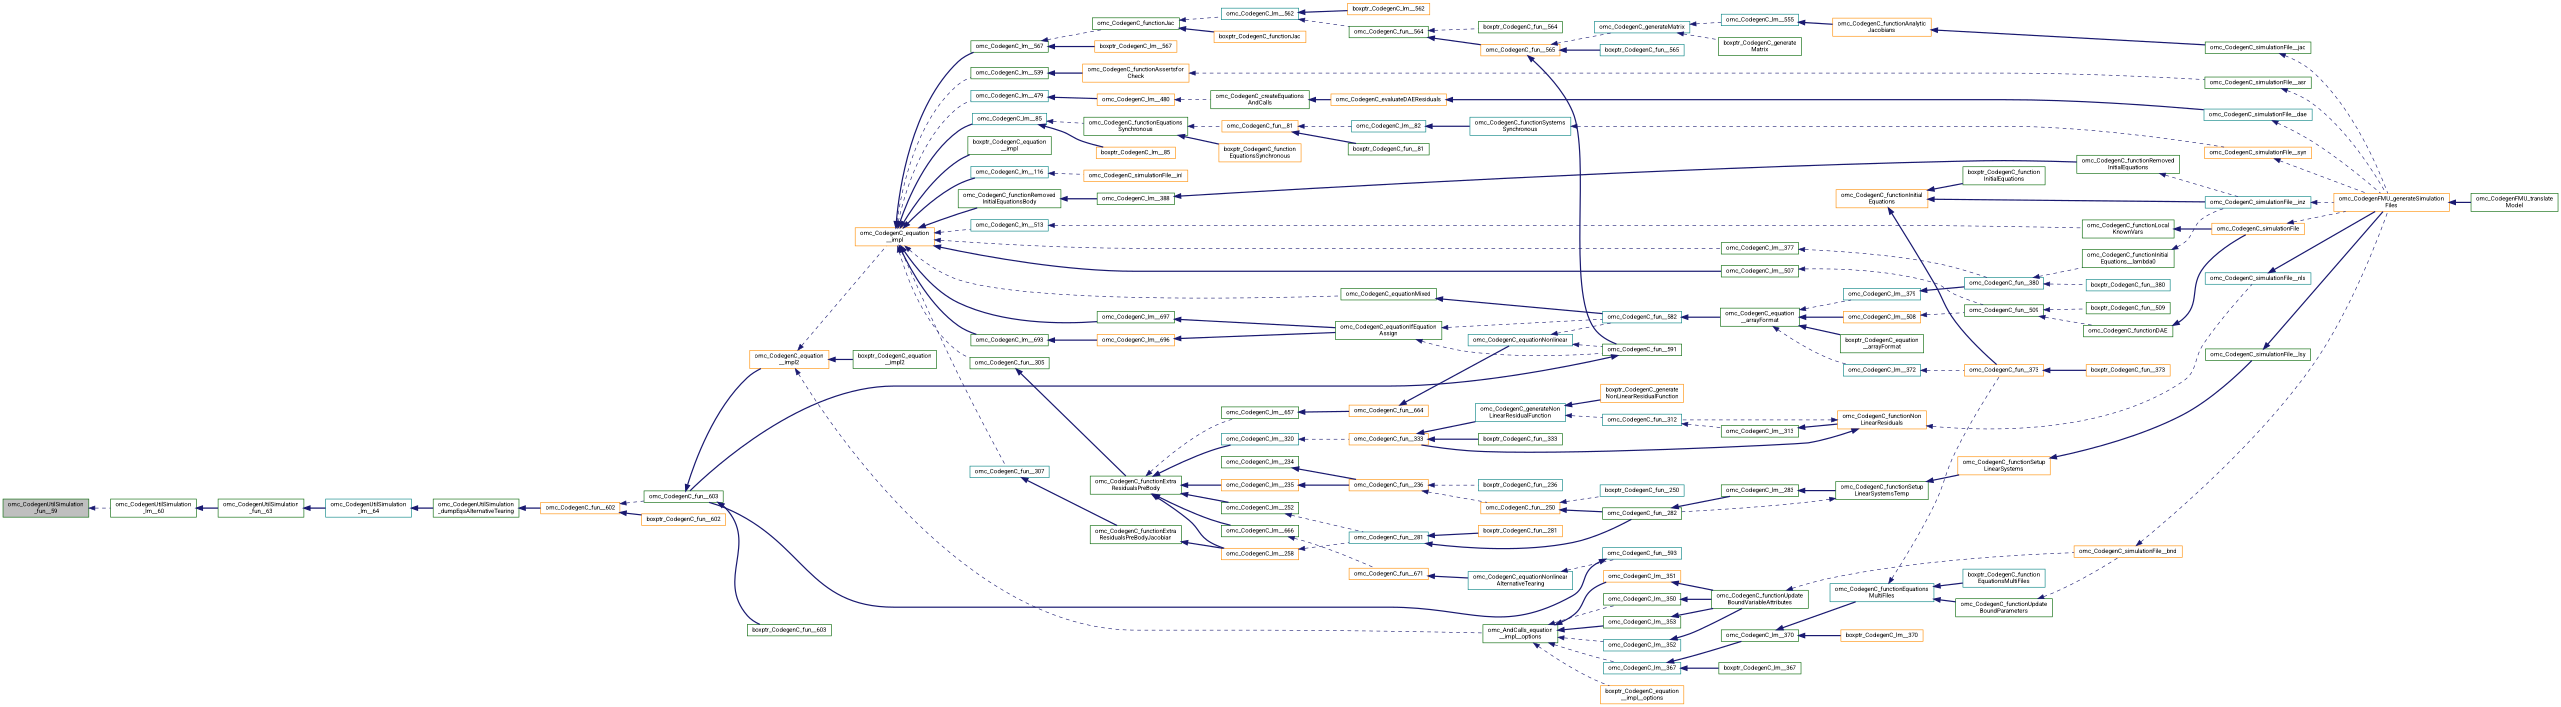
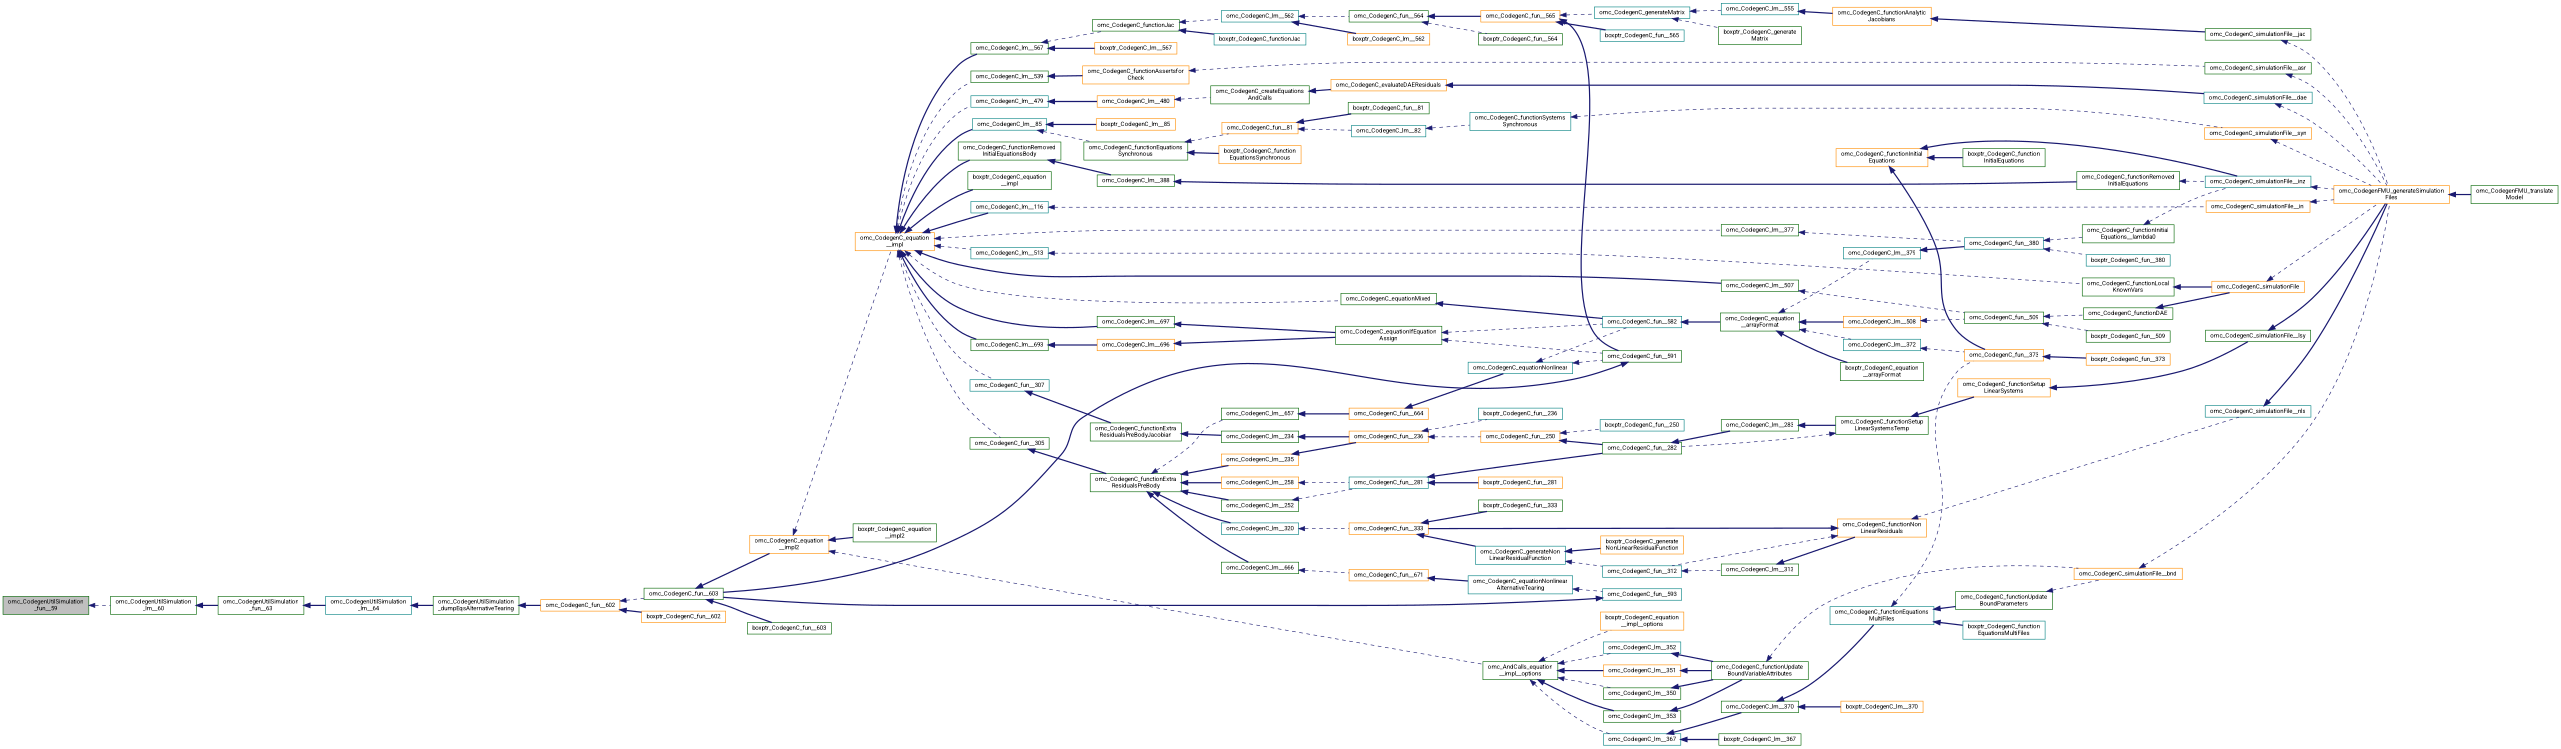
(1260, 37) -> (1260, 39)
(1451, 126) -> (1451, 127)
none -> (2325, 201)
(1205, 546) -> (1205, 435)
